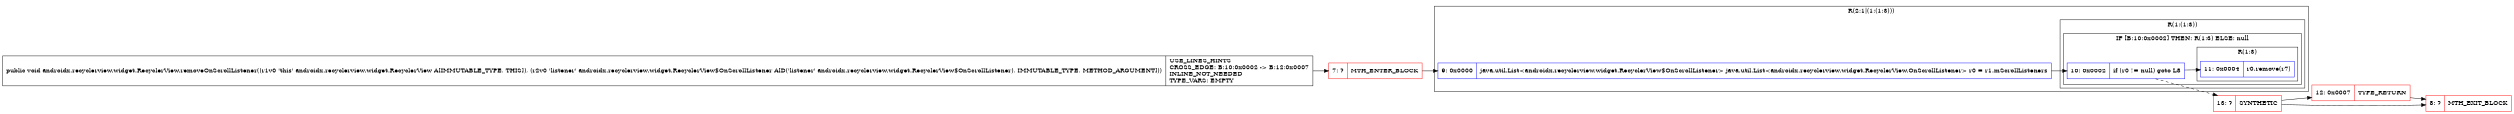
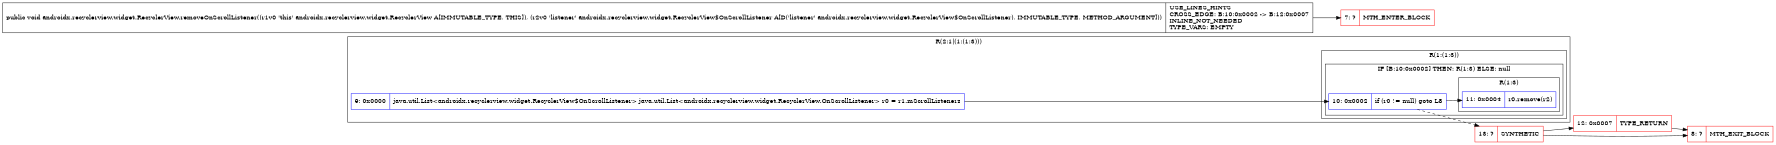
(2269, 69) -> (1530, 100)
(1428, 71) -> none
